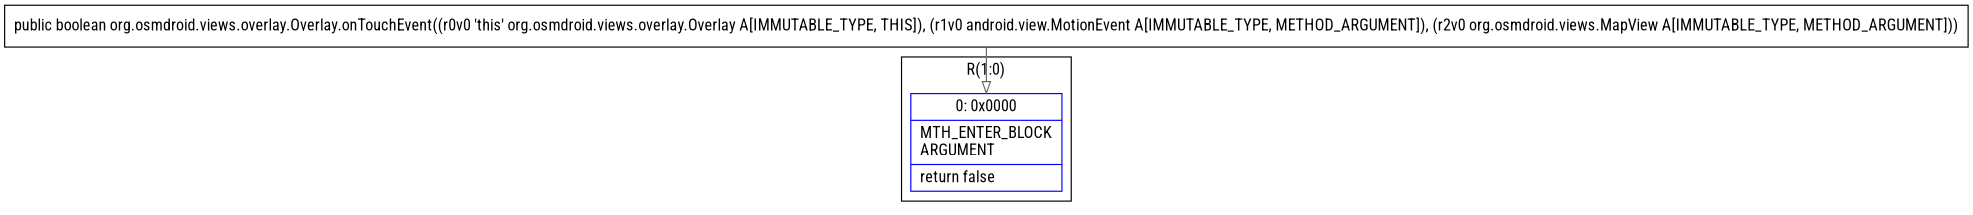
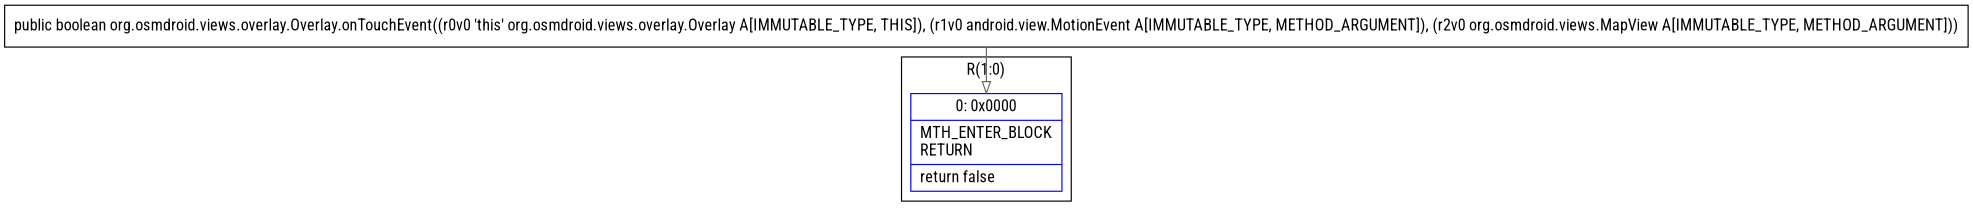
(958, 151) -> (947, 151)
